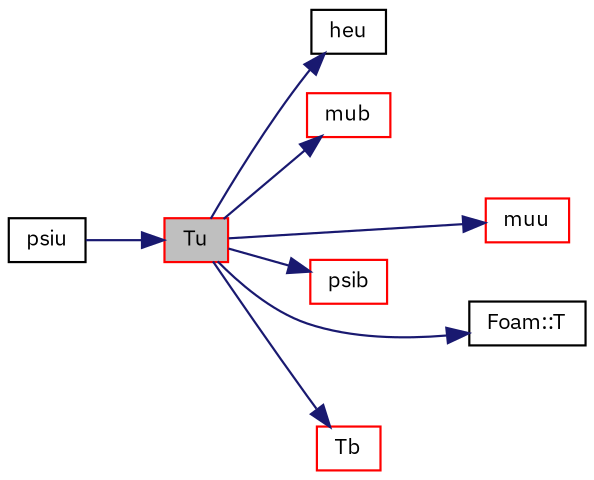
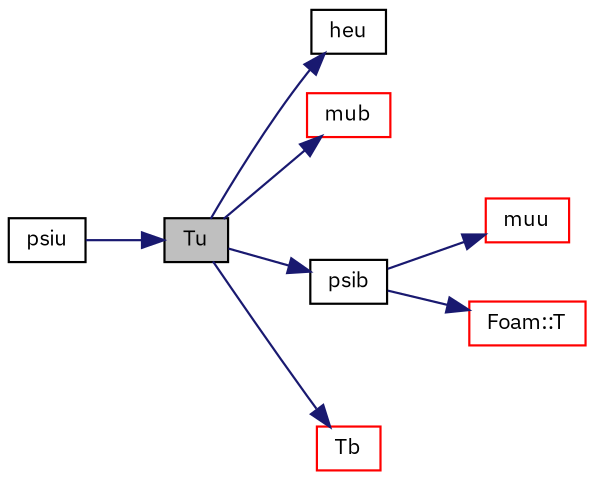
(346, 231) -> (426, 255)
(196, 240) -> (196, 240)
(349, 282) -> (349, 282)
(527, 323) -> (527, 323)
(322, 328) -> (418, 298)
